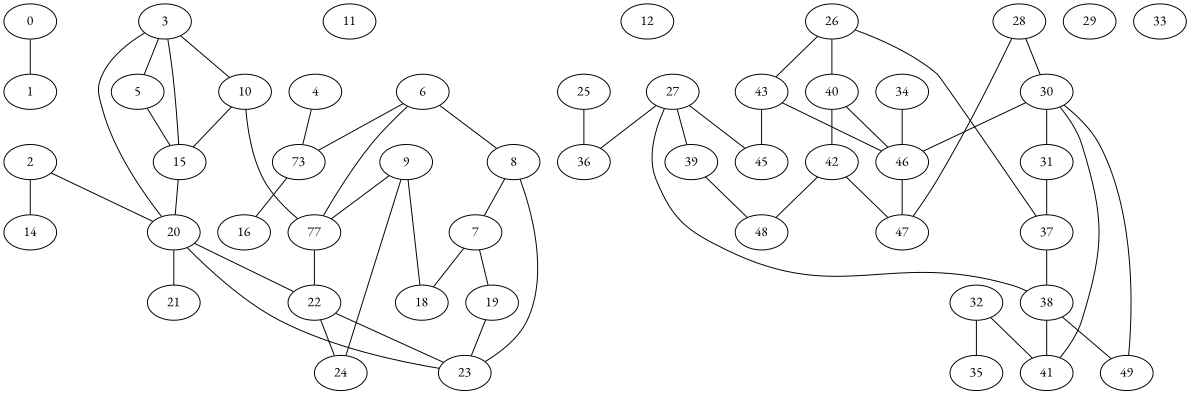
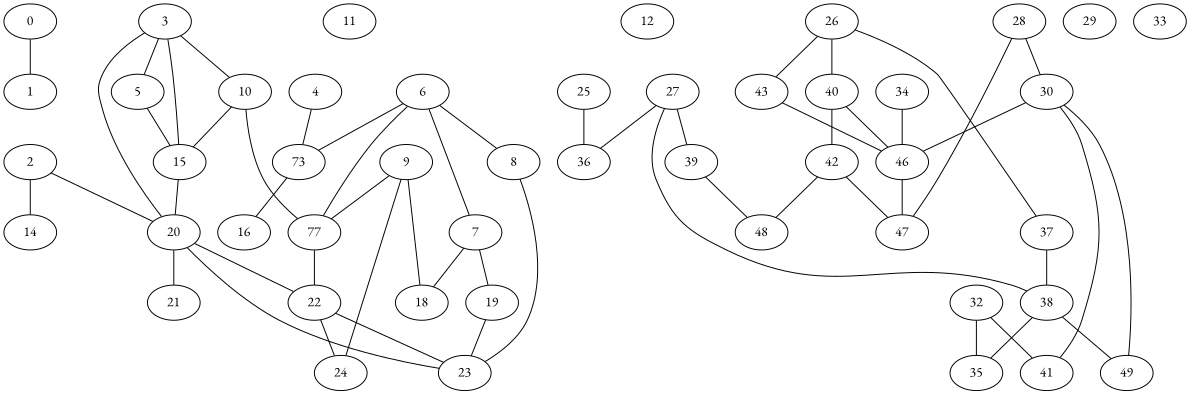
(762, 162) -> none
(1047, 162) -> none
(495, 197) -> (449, 162)
(1047, 338) -> (1016, 334)
